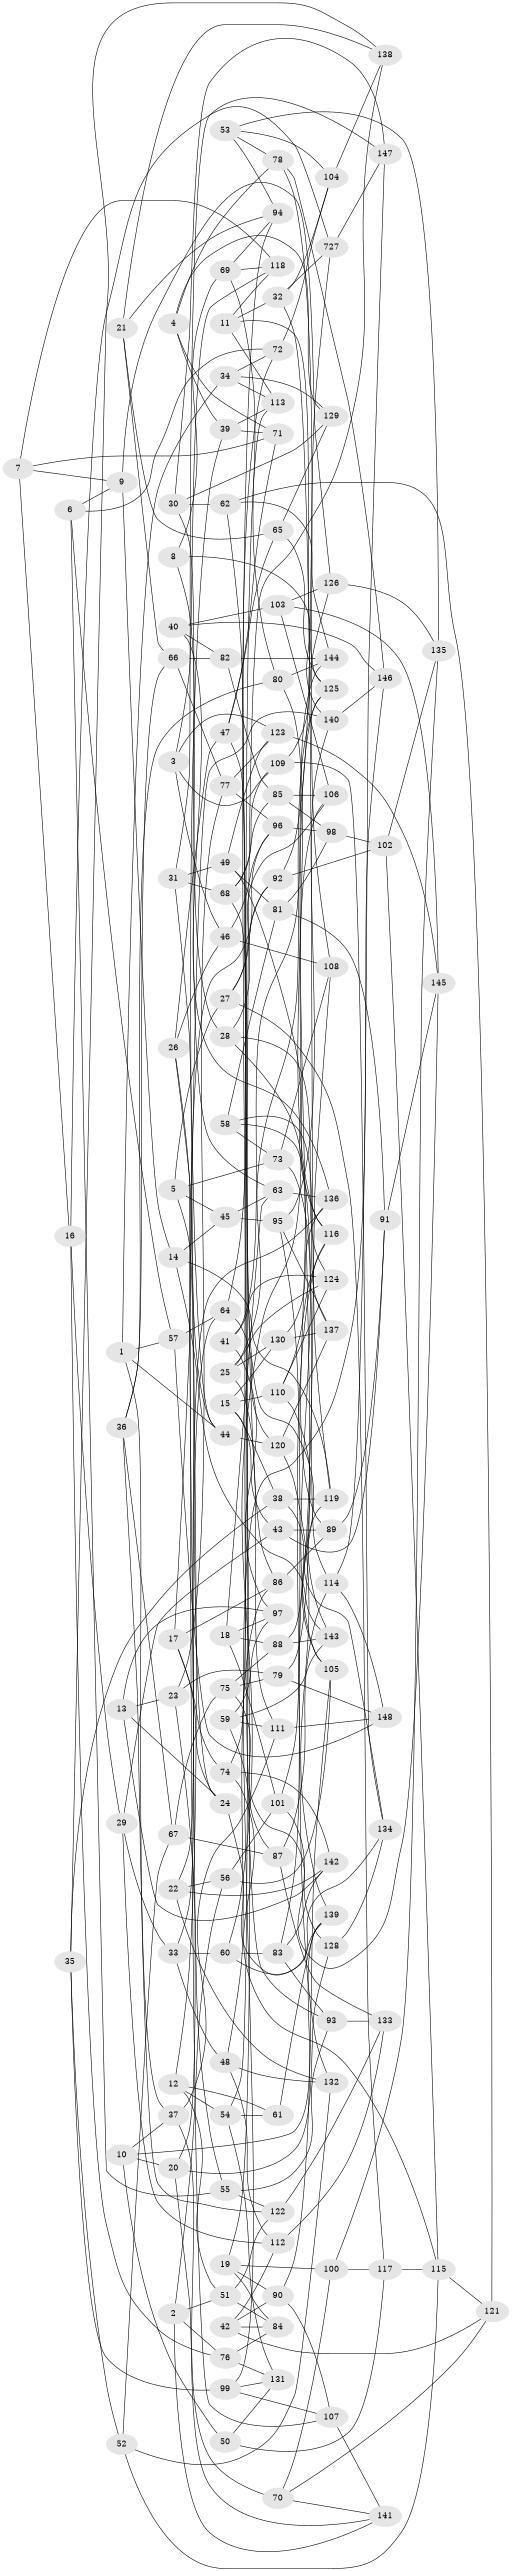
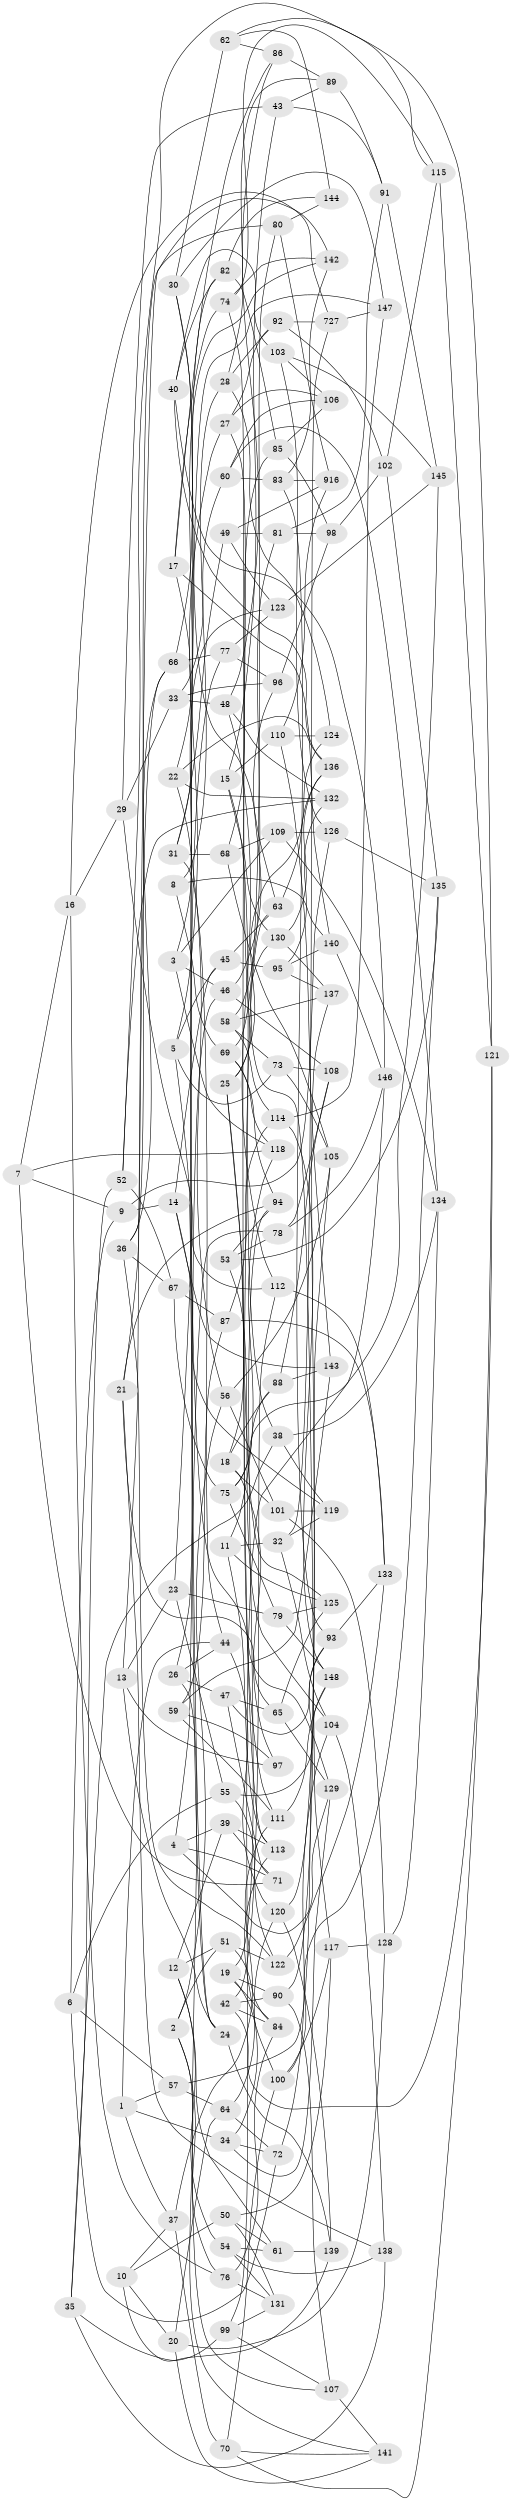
(332, 1235) -> (332, 481)
(225, 1342) -> none
none -> (256, 2236)
(412, 2270) -> (358, 1946)
